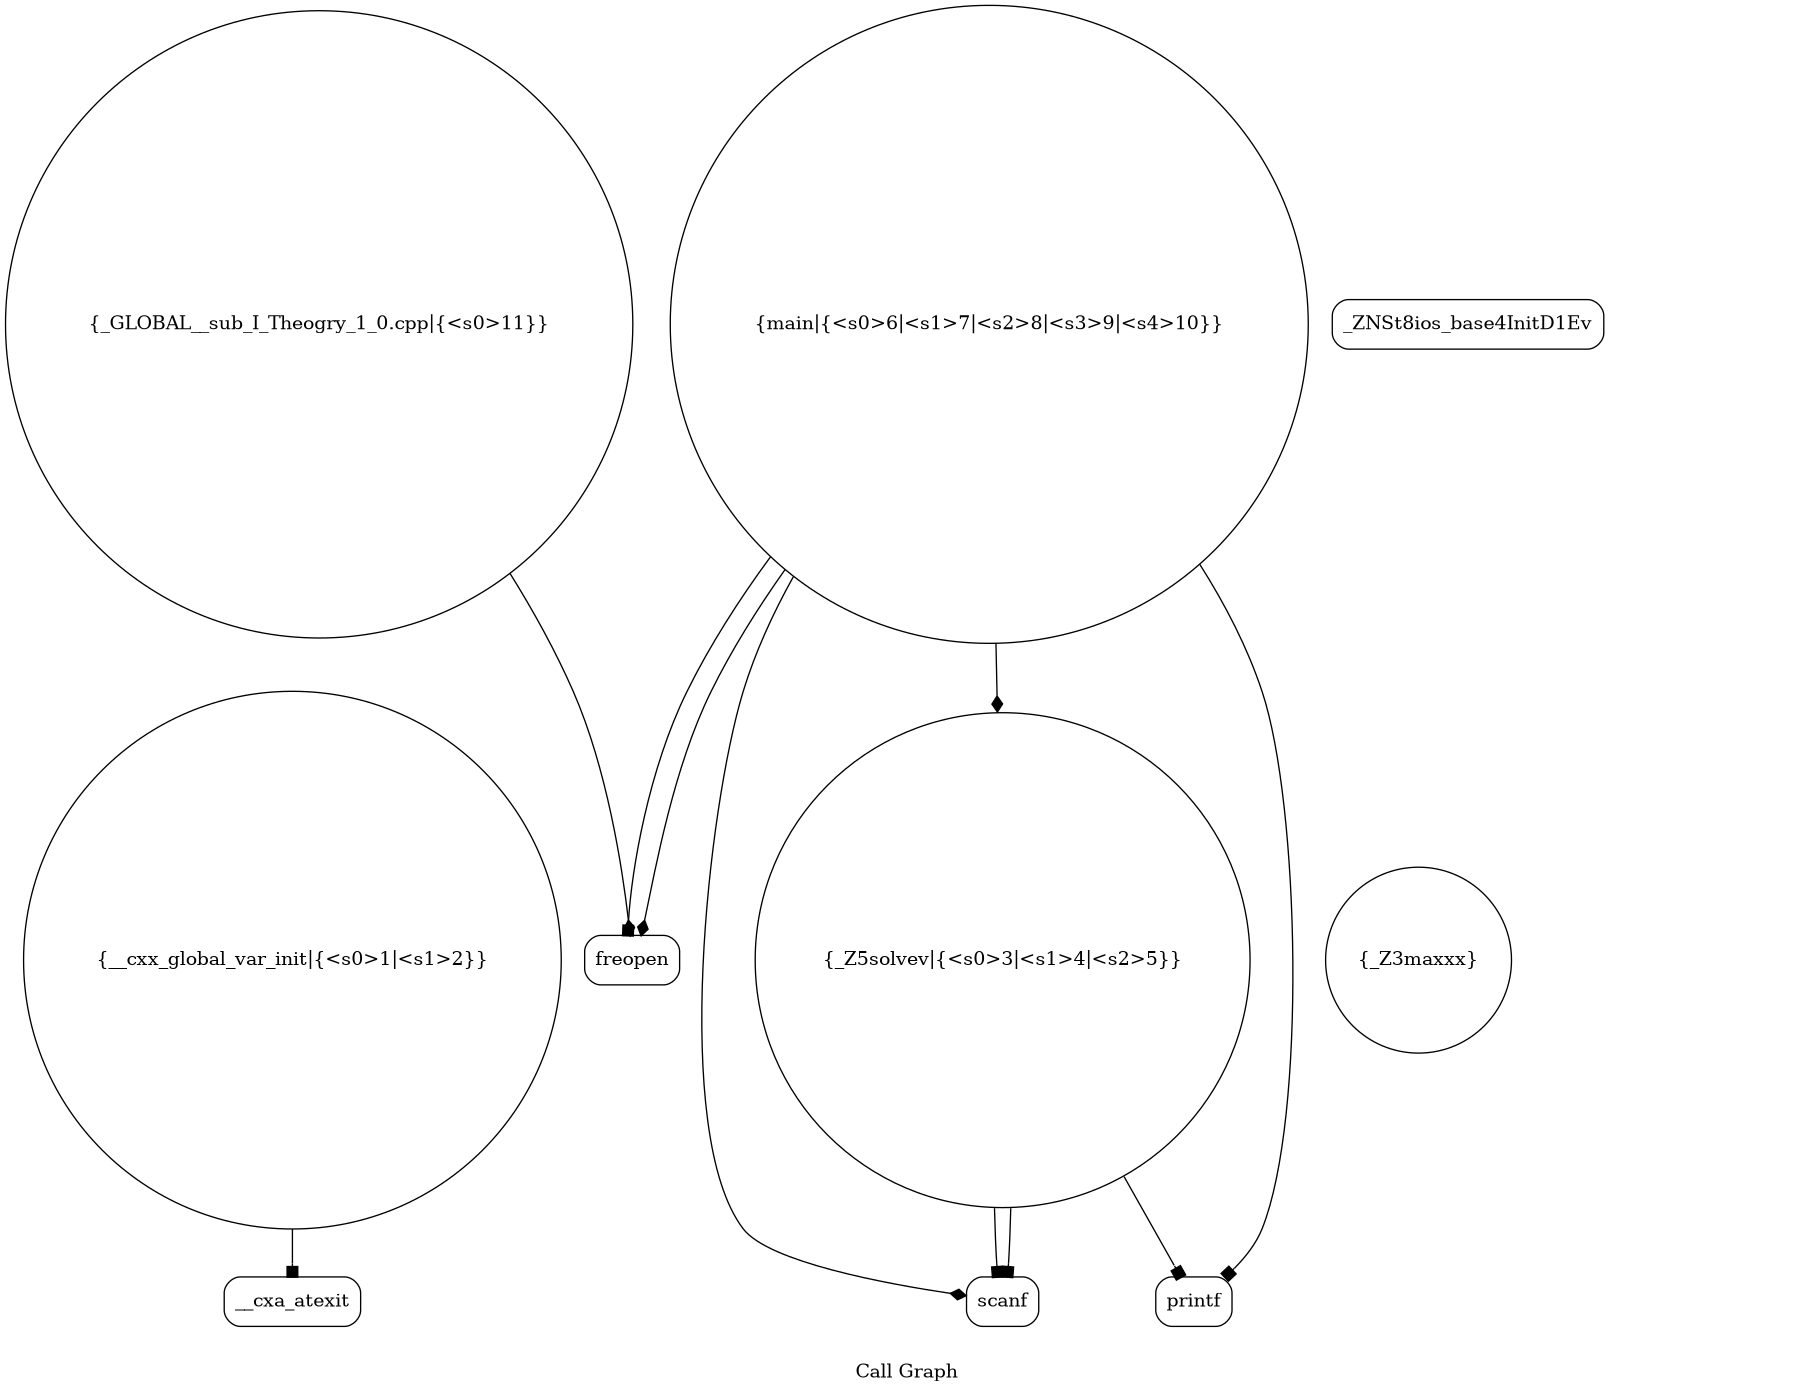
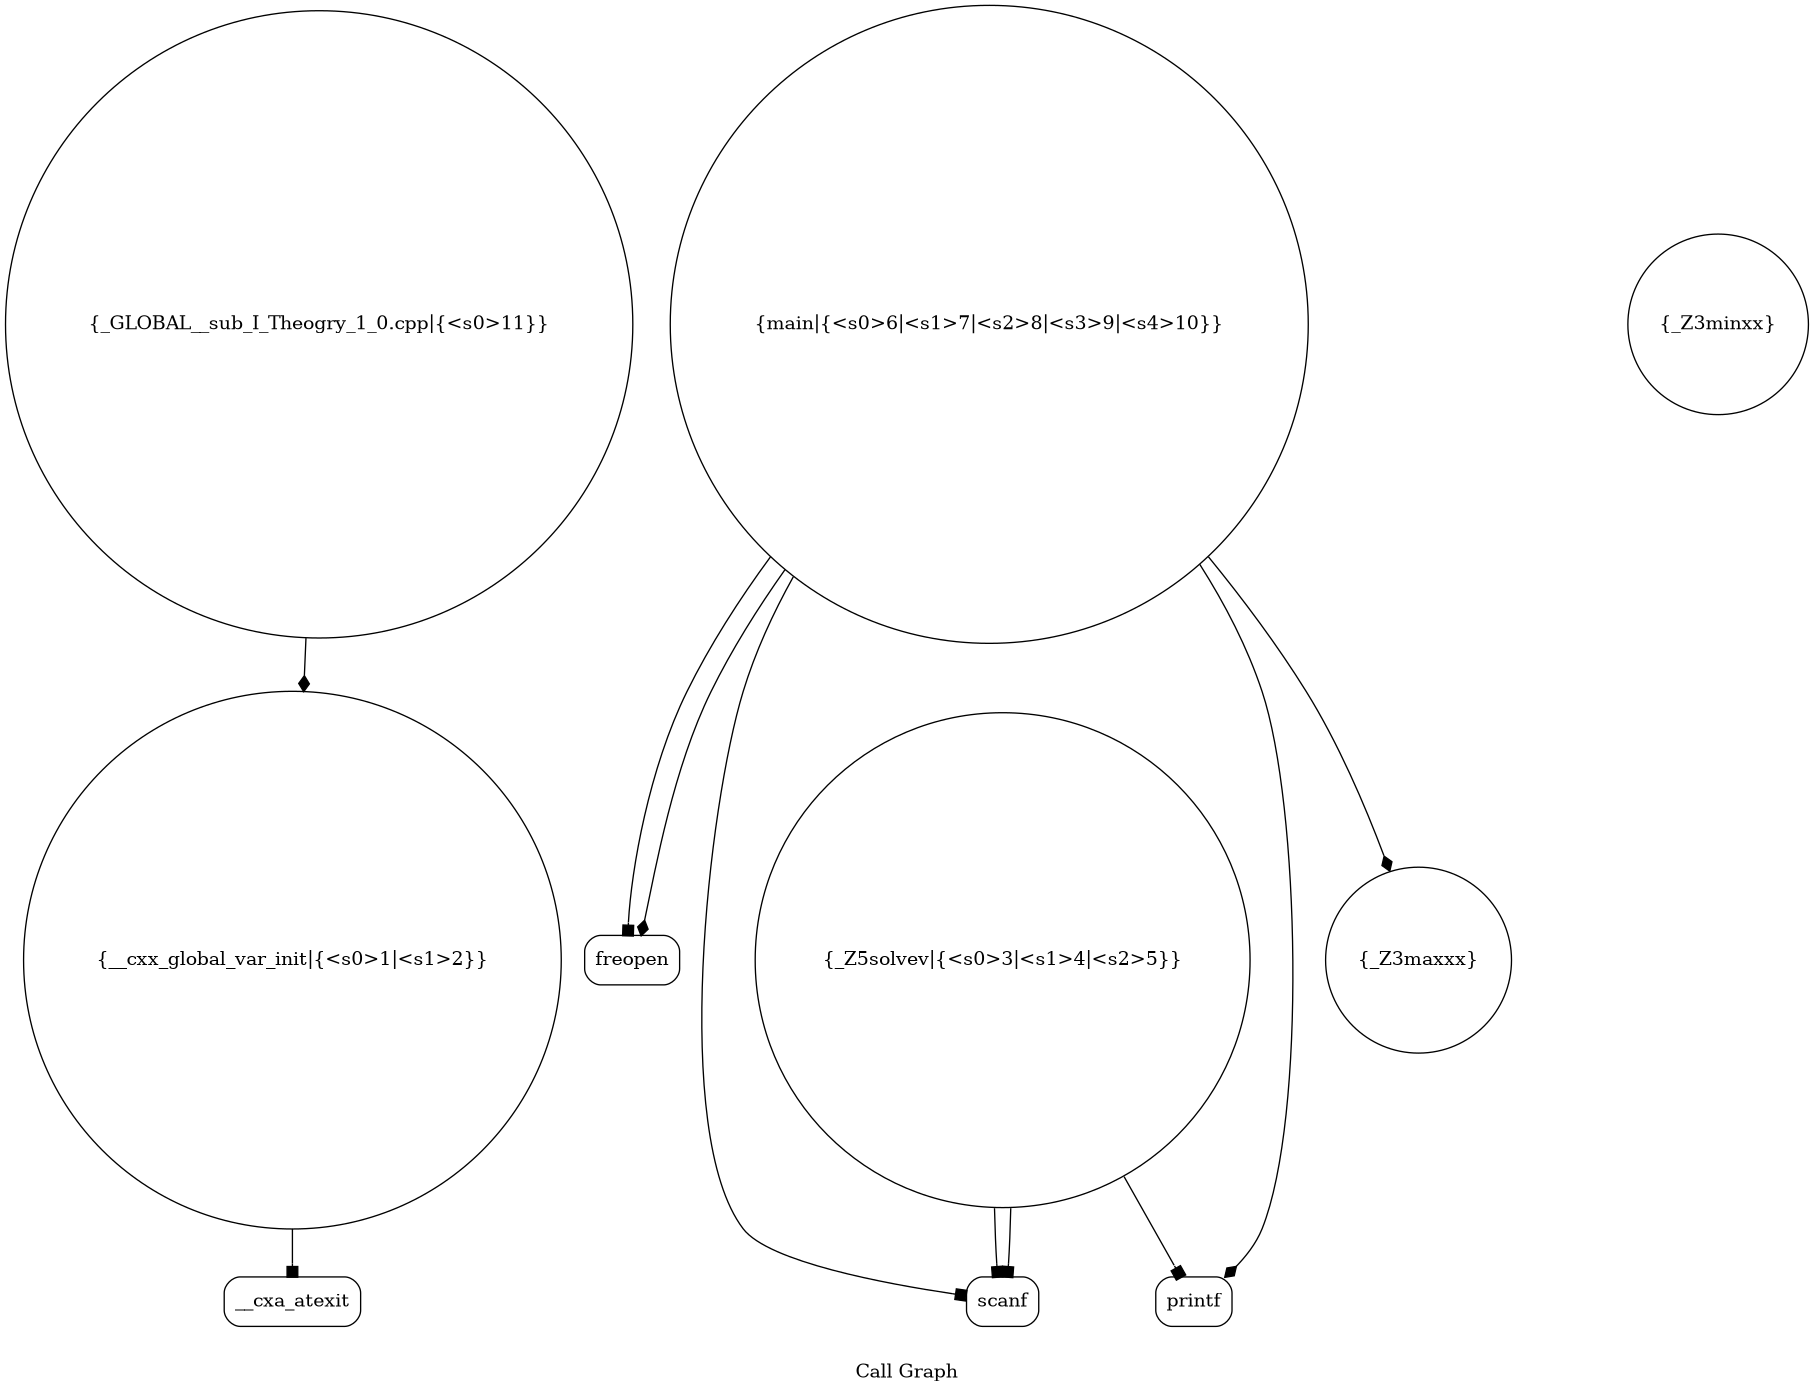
(1468, 324) -> none
none -> (1718, 324)
(997, 670) -> (1310, 698)
(591, 739) -> (305, 657)
(1291, 914) -> (1291, 914)
(703, 1010) -> (703, 1010)
